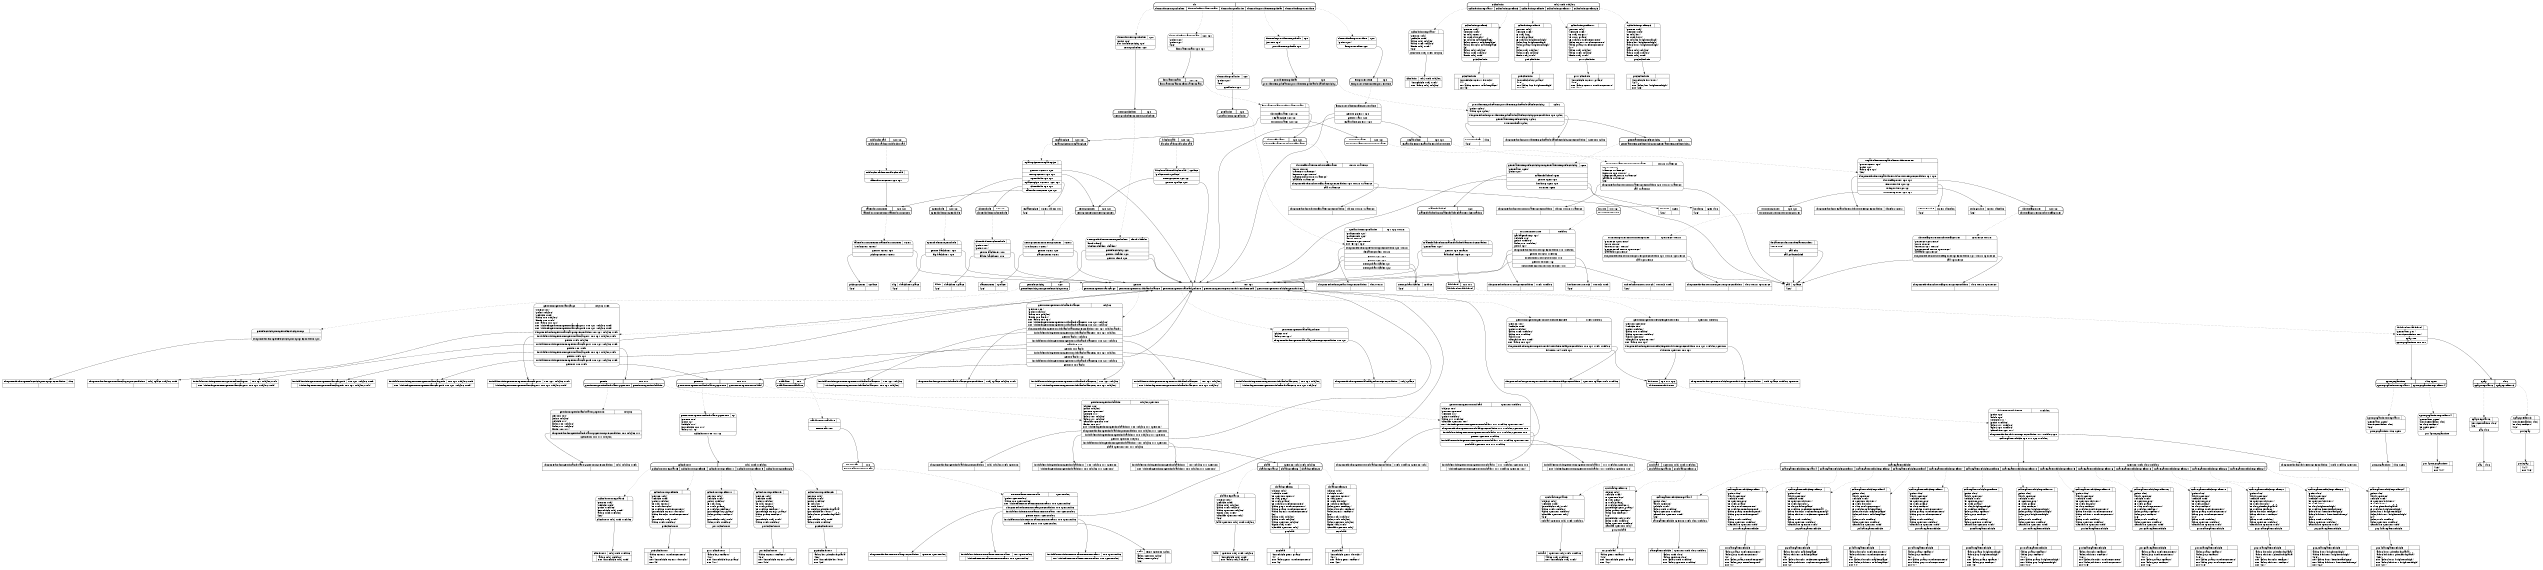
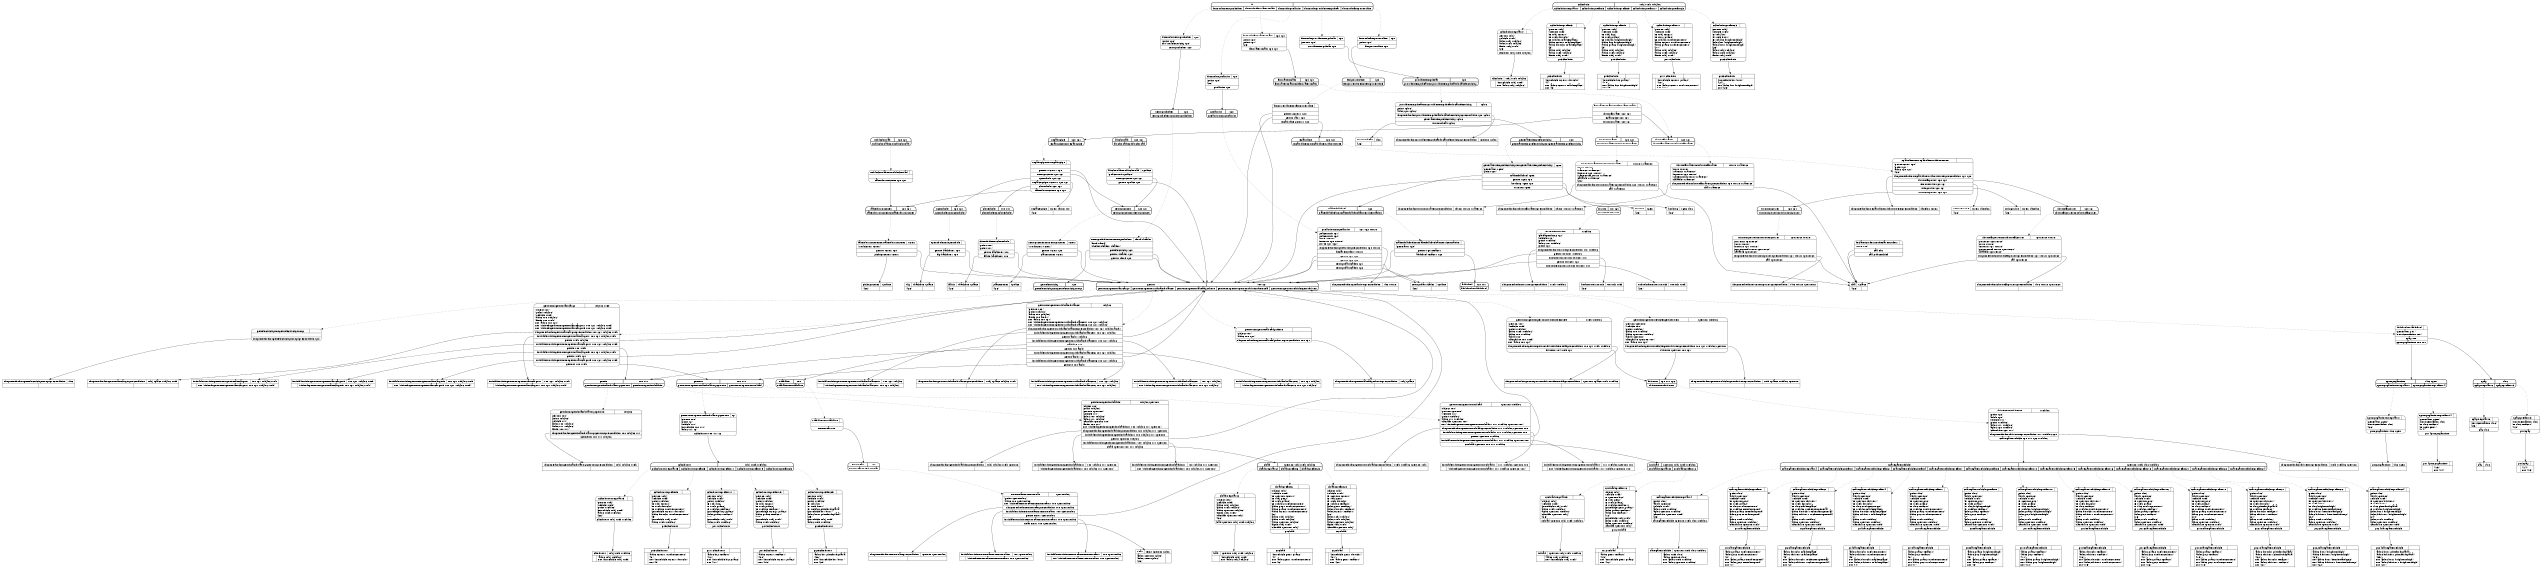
(1229, 97) -> (1504, 92)
